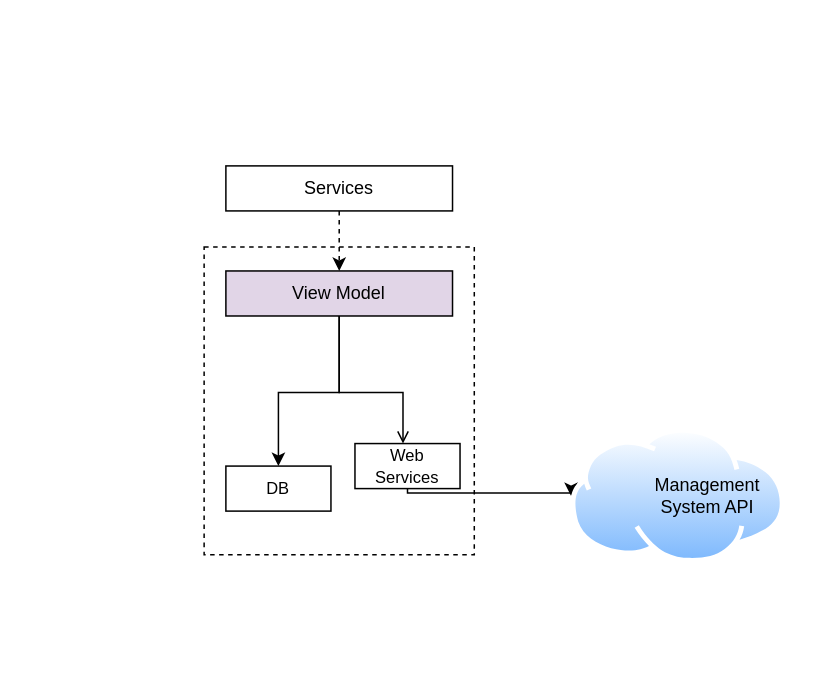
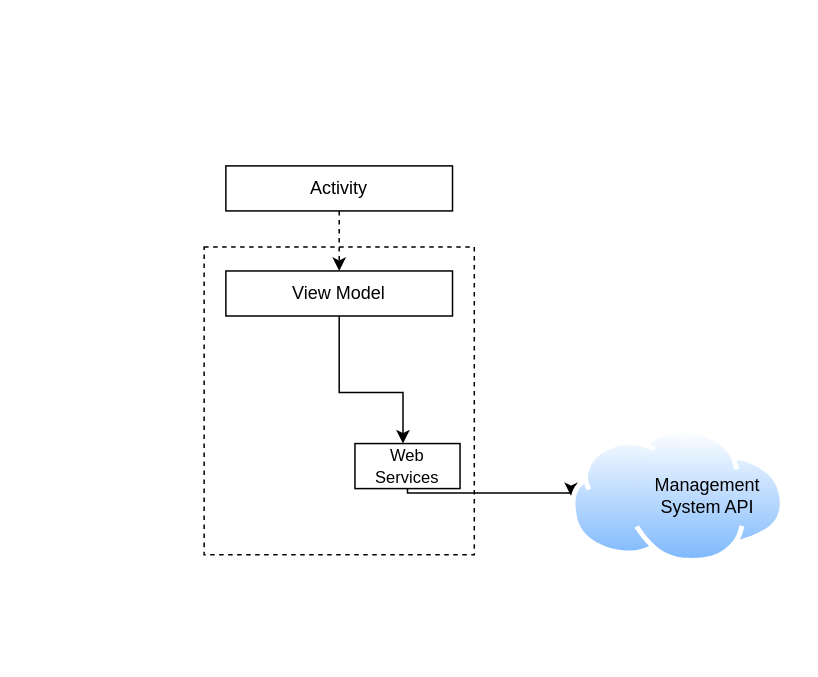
(339, 188) -> (339, 188)
(339, 293) -> (339, 293)
(278, 394) -> none
(403, 434) -> (403, 432)
(278, 488) -> none
